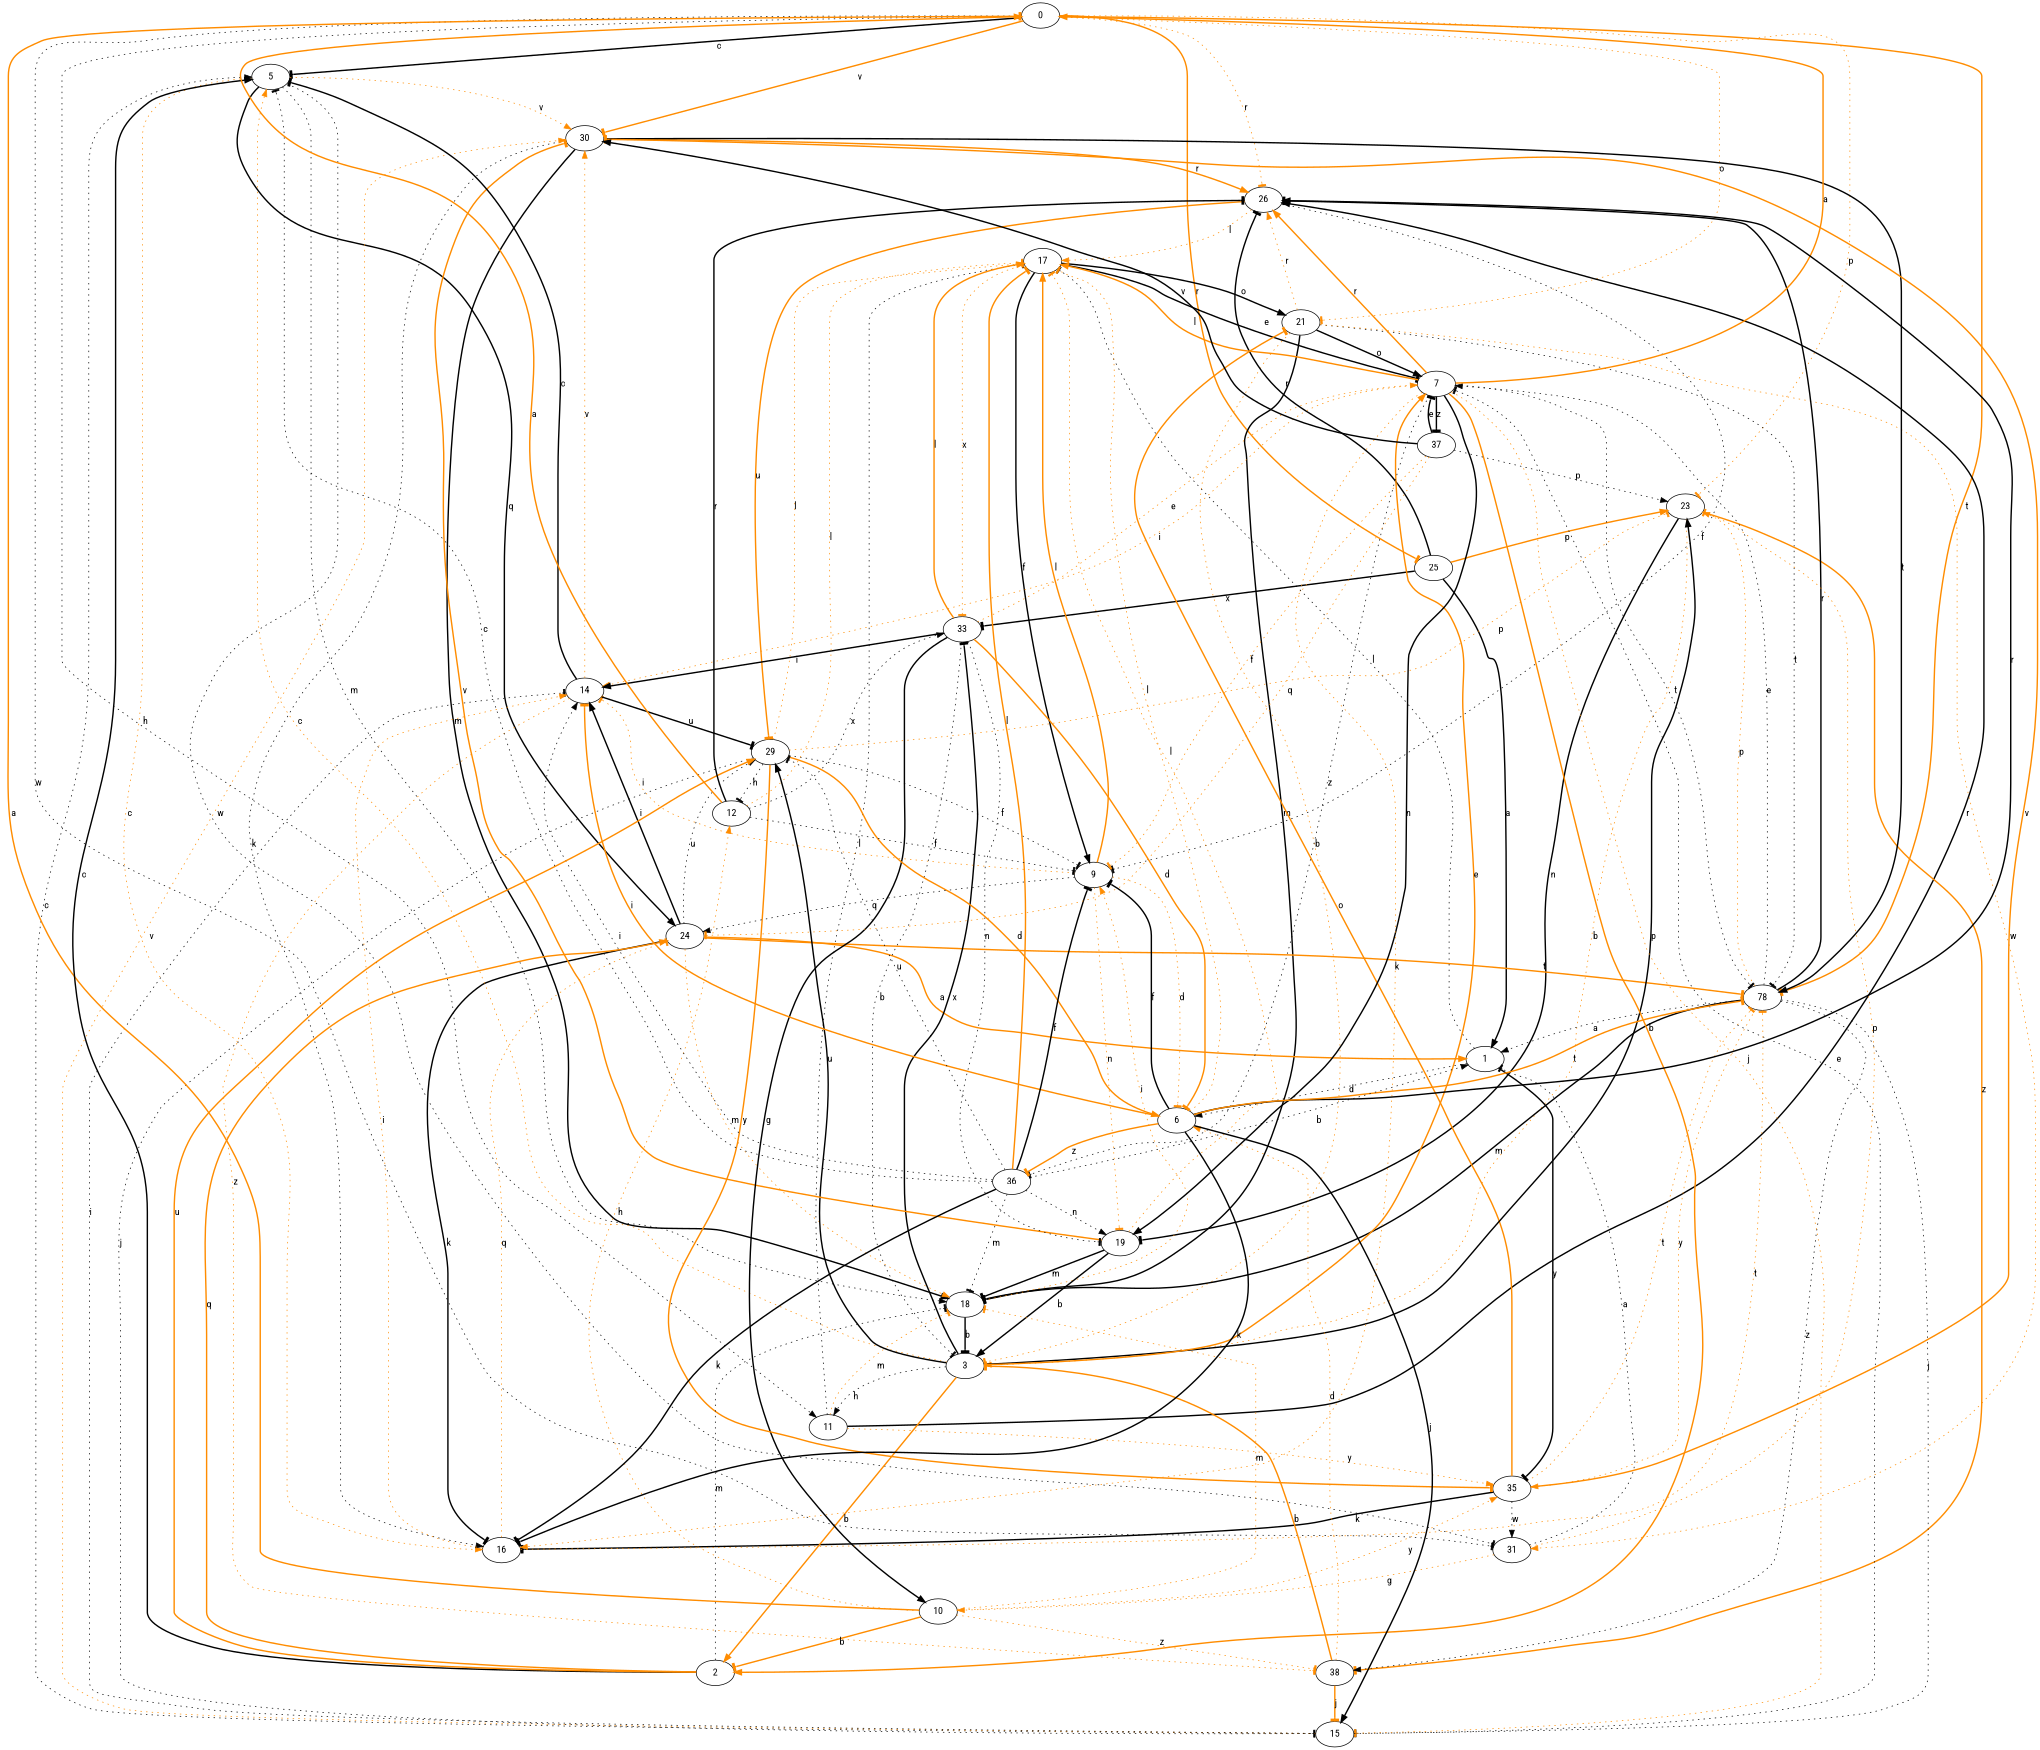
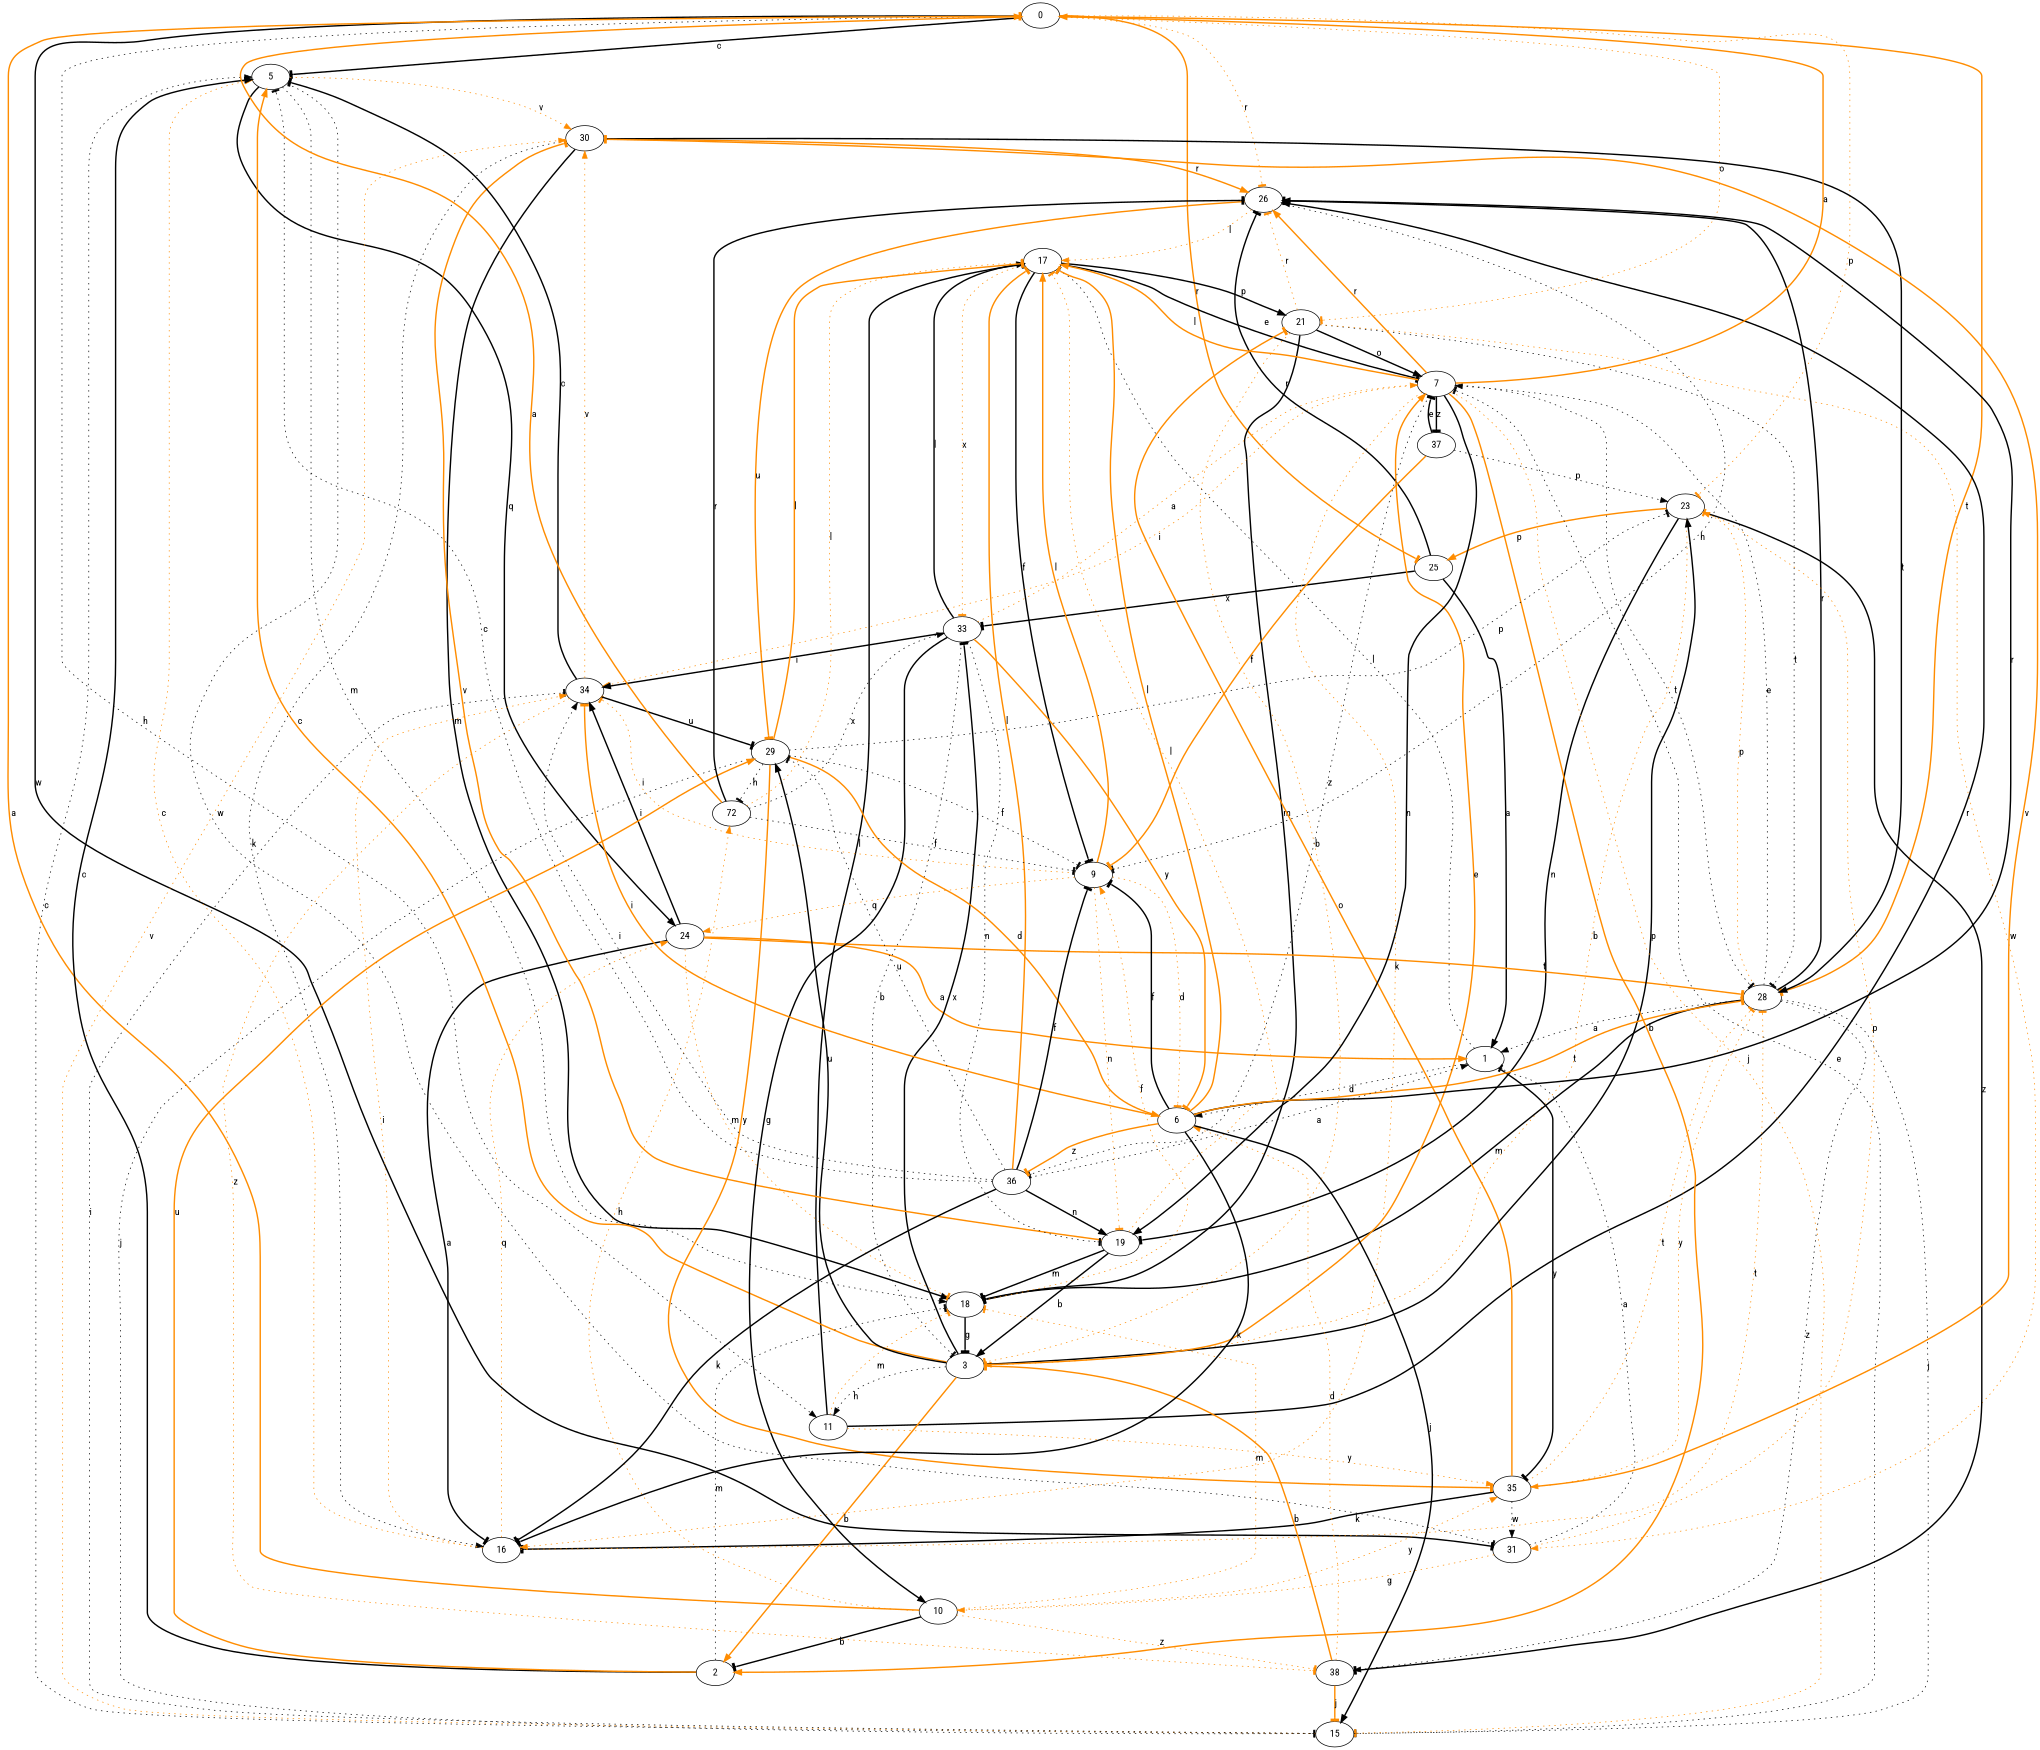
(814, 76) -> none
(1046, 241) -> none
(1283, 264) -> (1283, 264)
(1243, 292) -> (1243, 292)
(794, 408) -> (794, 408)
(934, 418) -> (934, 418)
(1174, 507) -> (1174, 507)
(1555, 534) -> (1558, 522)
(1703, 537) -> (1703, 537)
(1022, 567) -> (1022, 567)
(1254, 651) -> (1254, 651)
(1271, 683) -> (1271, 683)
(1142, 686) -> (1142, 686)
(585, 691) -> (585, 691)
(35, 748) -> (35, 748)
(866, 786) -> (866, 786)
(732, 814) -> (732, 814)
(693, 832) -> none
(1159, 846) -> none
(414, 851) -> (414, 851)
(1167, 875) -> (1167, 875)
(126, 877) -> (164, 833)
(900, 896) -> (900, 896)
(1762, 998) -> (1762, 998)
(1142, 1090) -> (1142, 1090)
(1319, 1120) -> (1319, 1120)
(764, 1173) -> (764, 1173)
(501, 1196) -> (501, 1196)
(1063, 1211) -> (1063, 1211)
(989, 1242) -> none
(449, 1243) -> (449, 1243)
(1982, 1257) -> (1982, 1257)
(968, 1335) -> (968, 1335)
(207, 1375) -> none
(824, 1643) -> (824, 1643)
